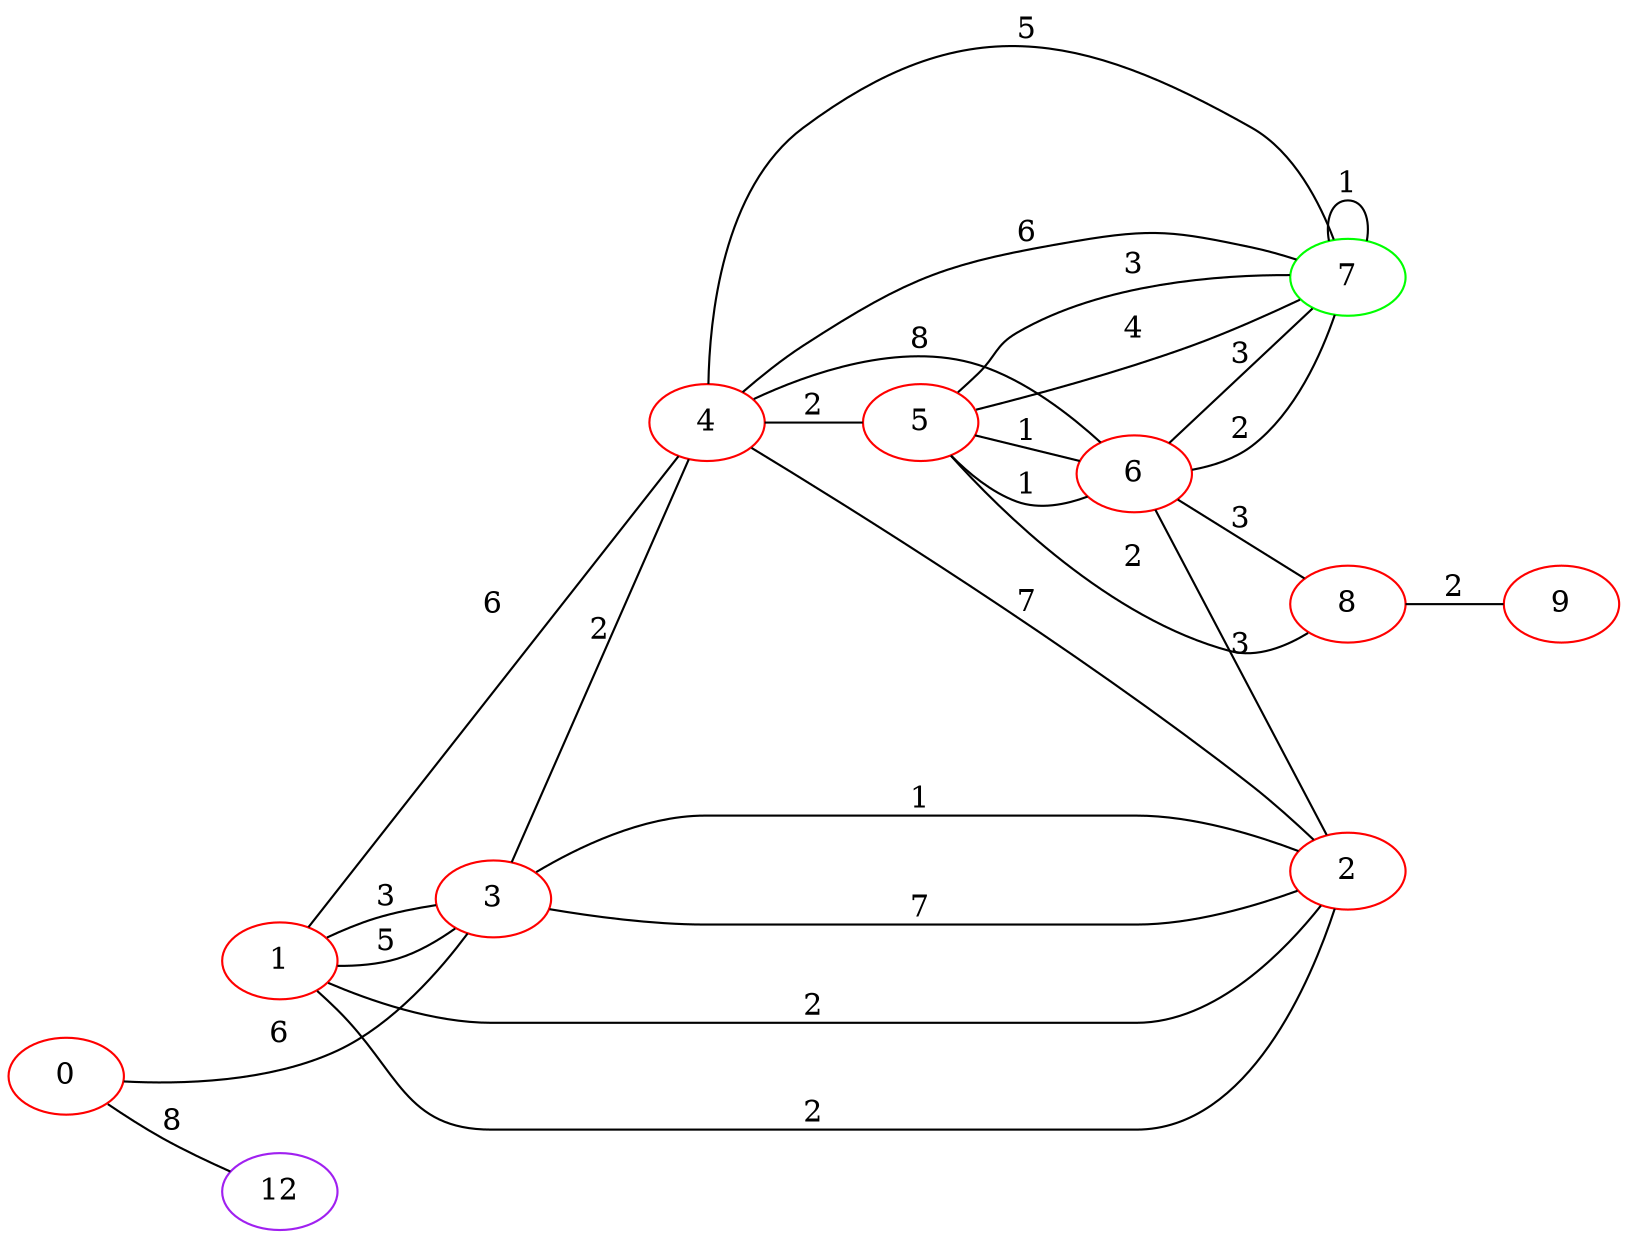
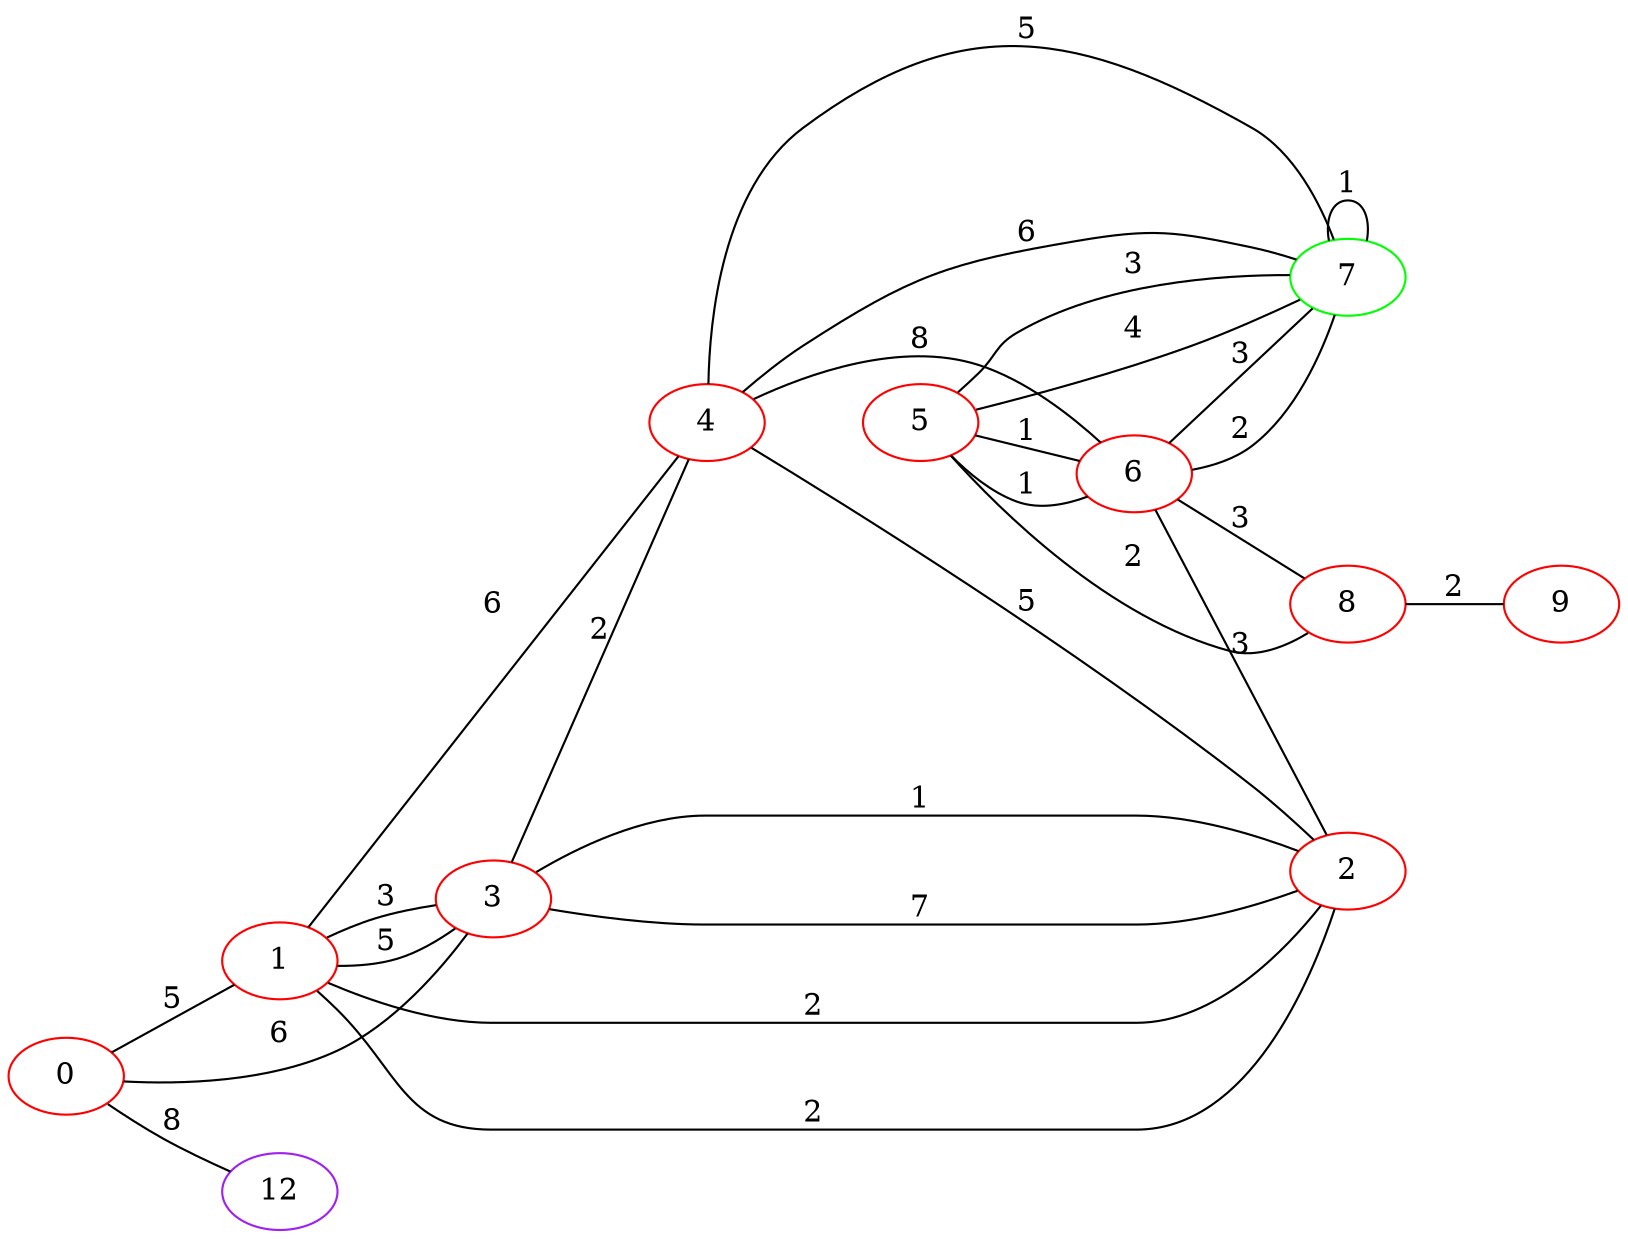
(814, 423) -> none
(1027, 603) -> (1027, 603)
none -> (173, 1019)
